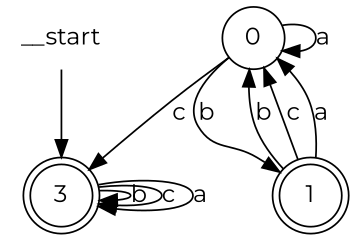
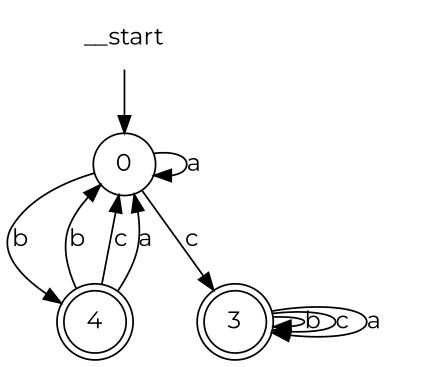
(61, 104) -> (124, 93)
(311, 196) -> (95, 322)
